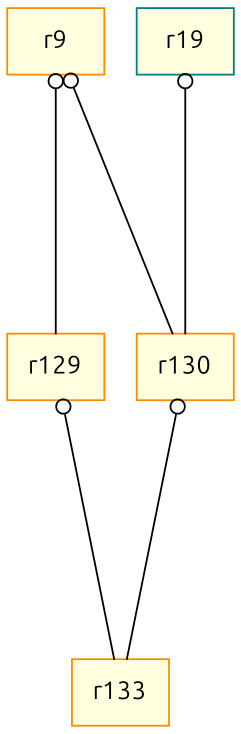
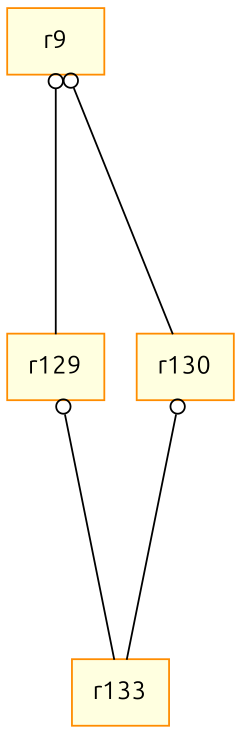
(185, 41) -> none
